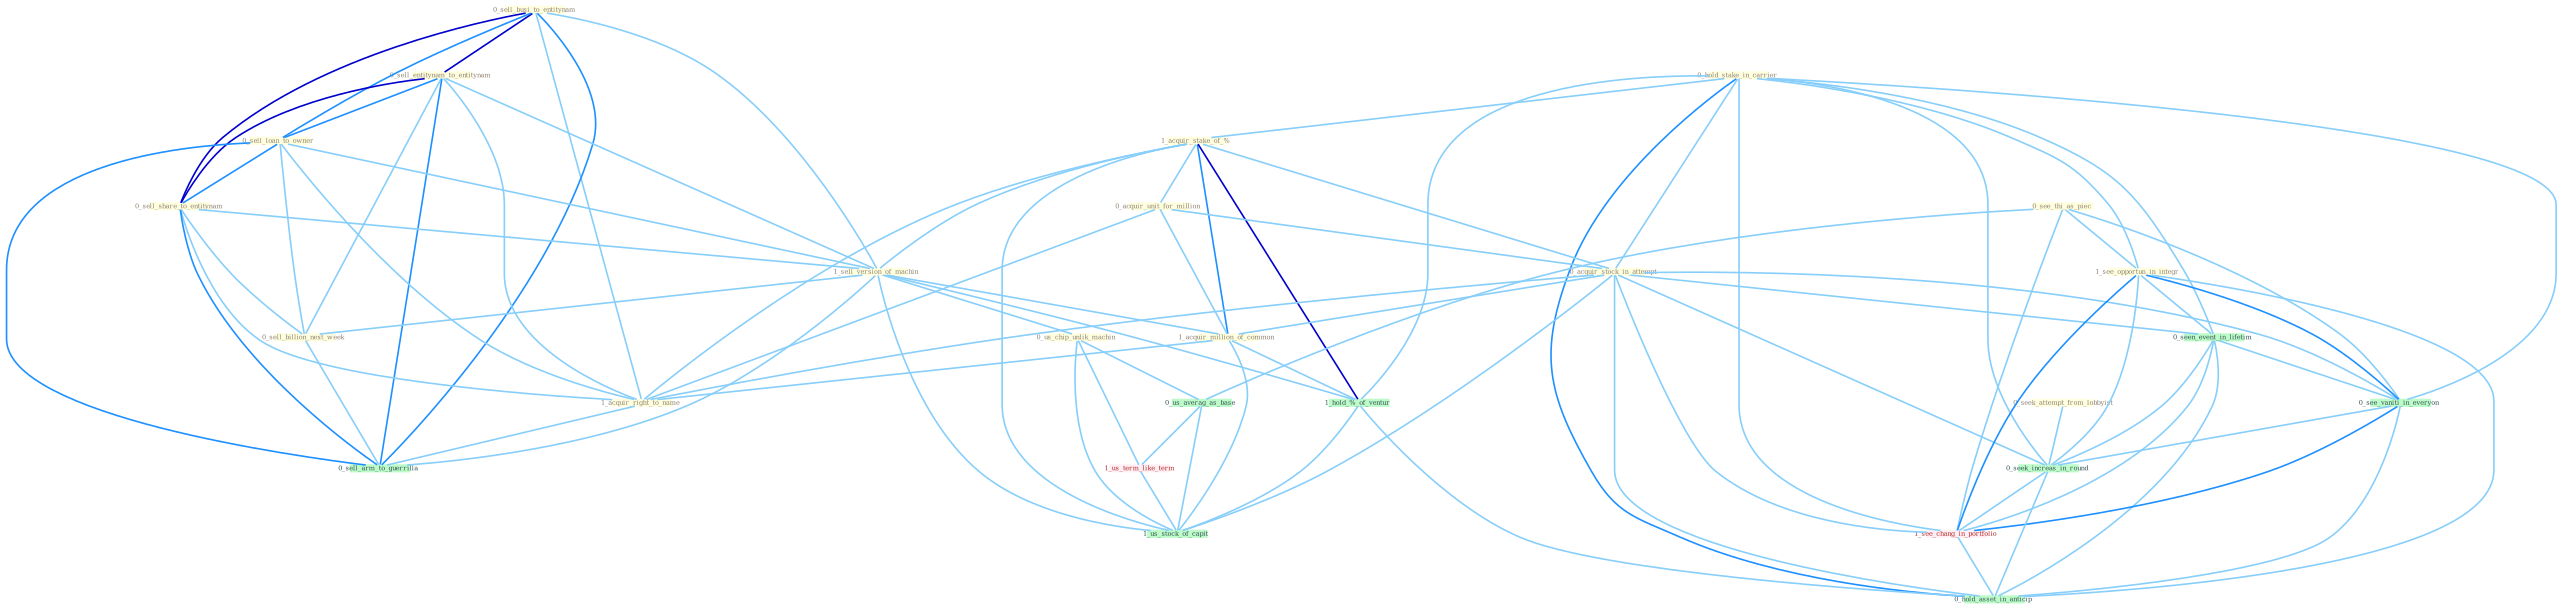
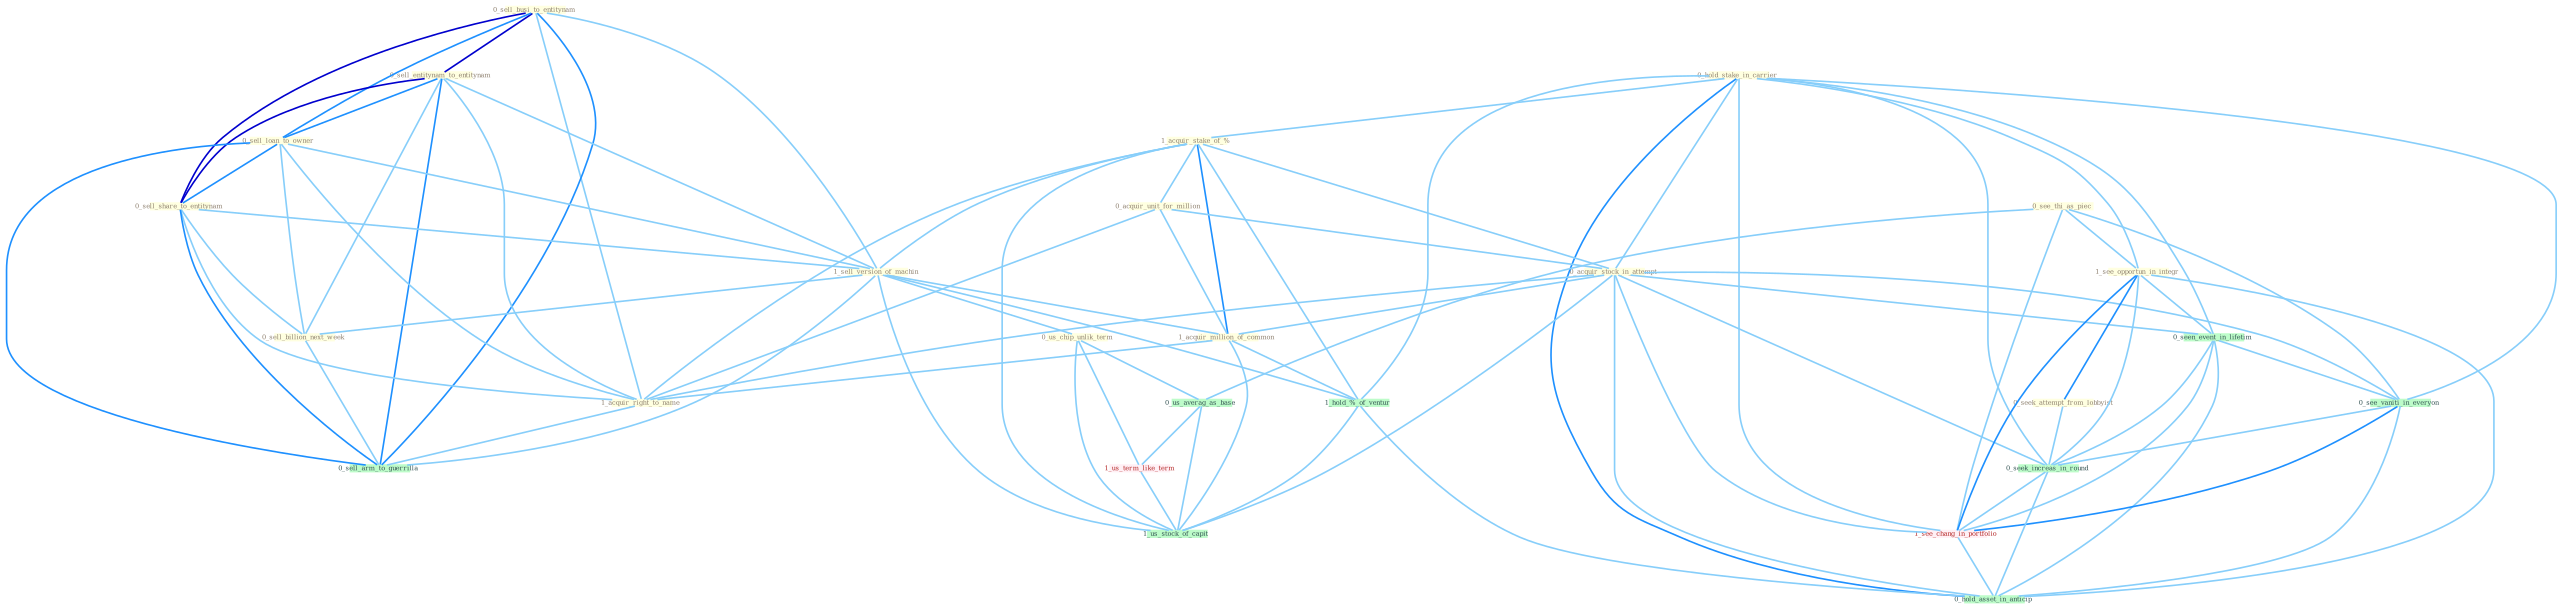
(1278, 272) -> (1278, 272)
(2282, 319) -> (2101, 337)
(1077, 337) -> (1077, 337)
